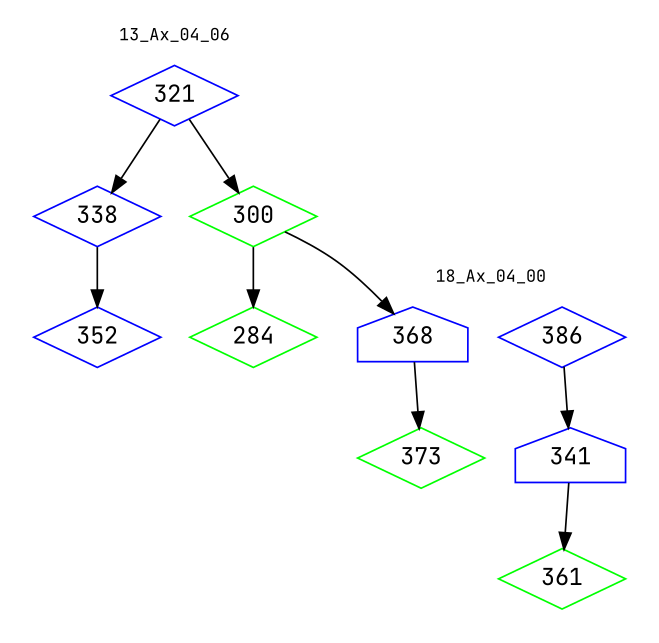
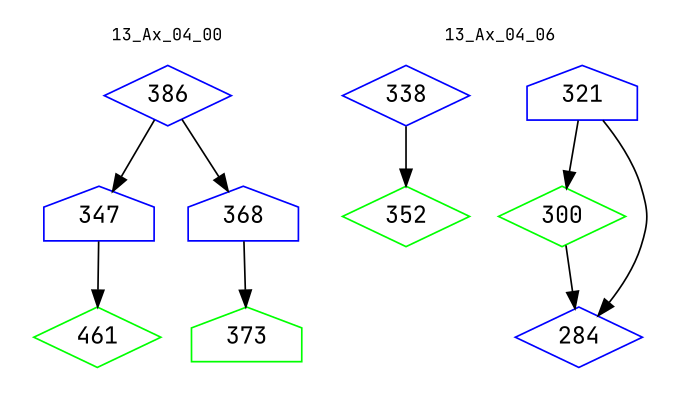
(174, 96) -> (582, 96)
(141, 149) -> (646, 210)
(319, 250) -> (200, 148)
(492, 278) -> (168, 36)
(97, 337) -> (406, 216)
(253, 337) -> (579, 337)
(421, 458) -> (247, 337)
(570, 458) -> (99, 216)
(562, 579) -> (97, 337)
